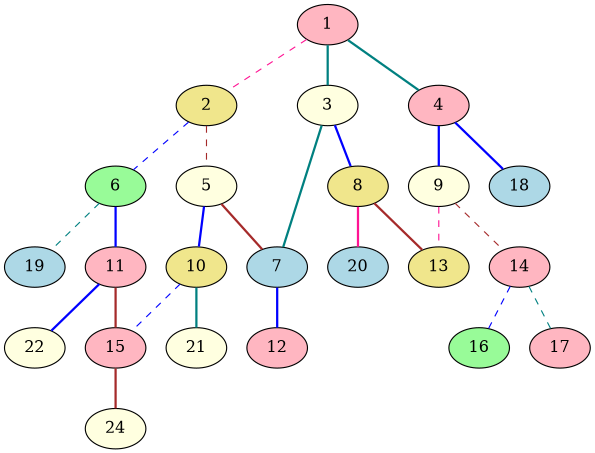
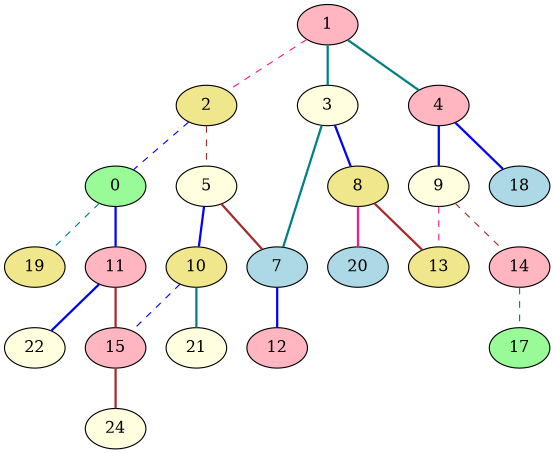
(116, 186) -> (116, 186)
(35, 267) -> (35, 267)
(479, 348) -> none
(560, 348) -> (520, 348)
